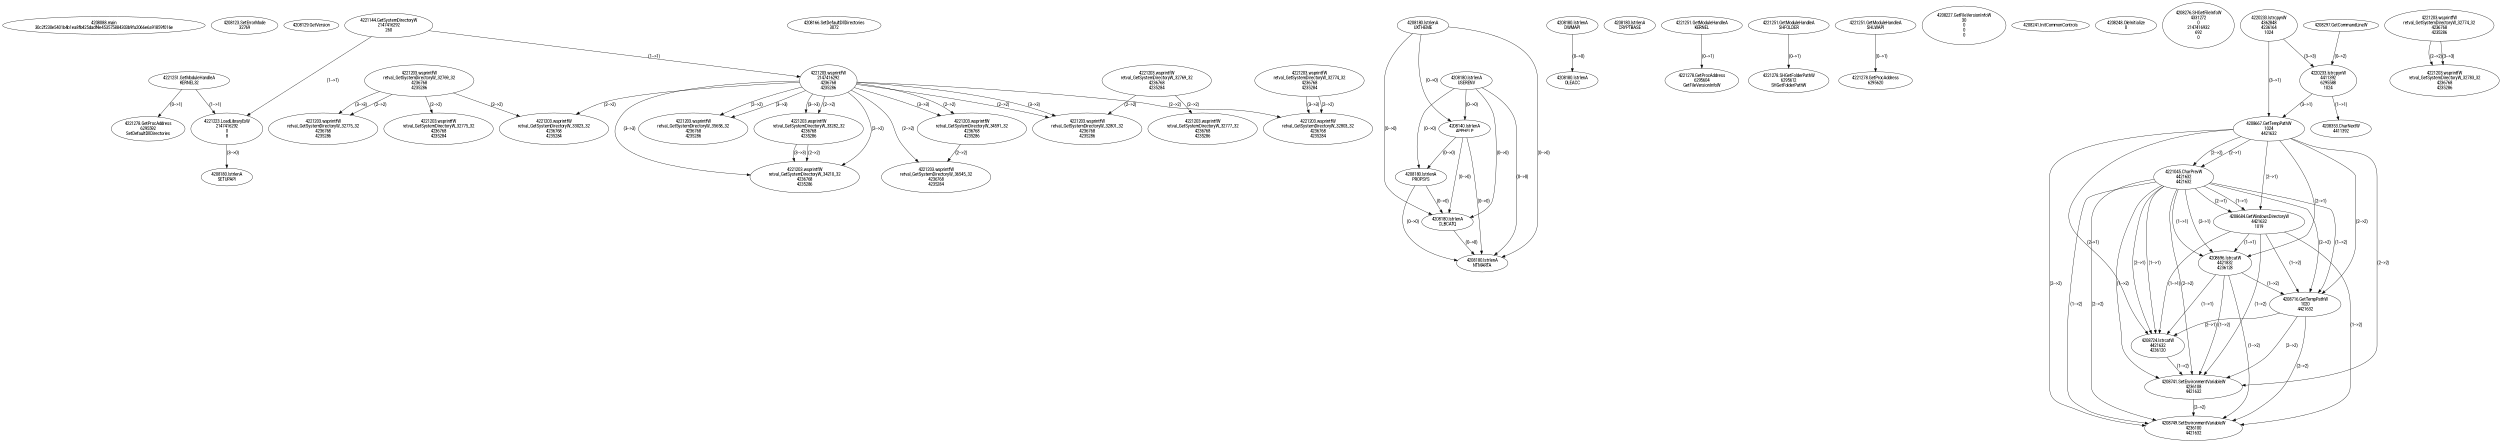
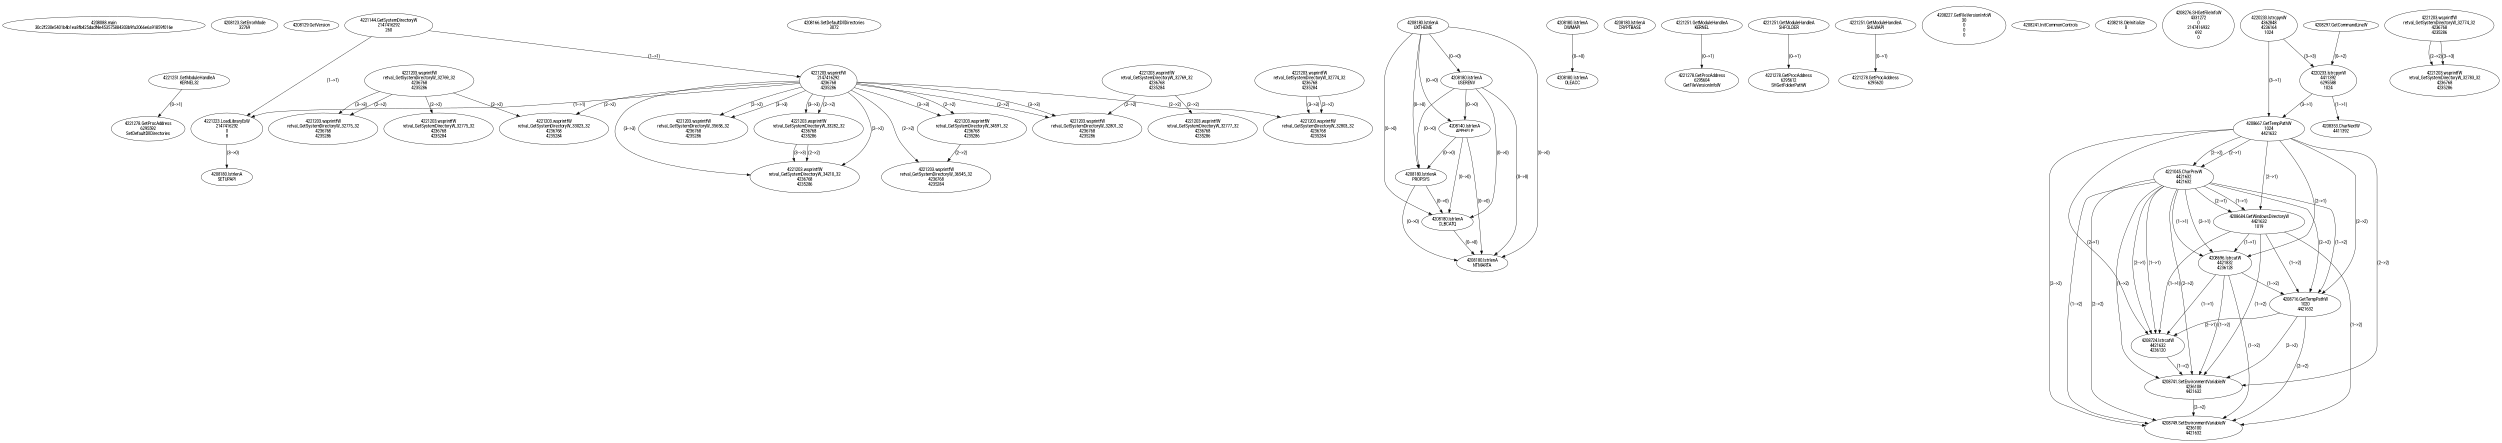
(2126, 25) -> (2126, 25)
none -> (1444, 52)
(1789, 81) -> (1789, 81)
none -> (1413, 99)
(204, 100) -> (527, 106)
